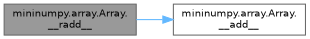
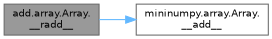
(70, 20) -> (52, 20)
